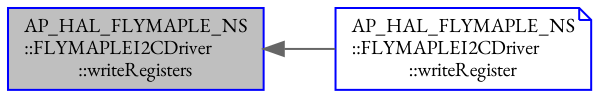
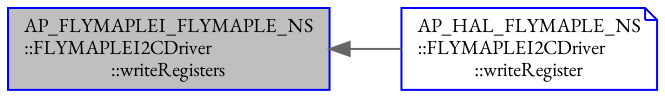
(136, 49) -> (169, 49)
